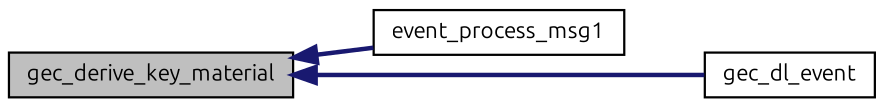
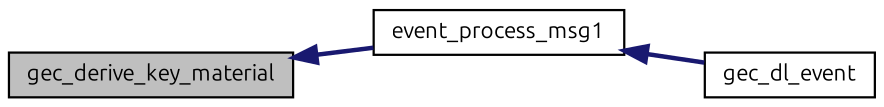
(510, 75) -> (675, 58)
